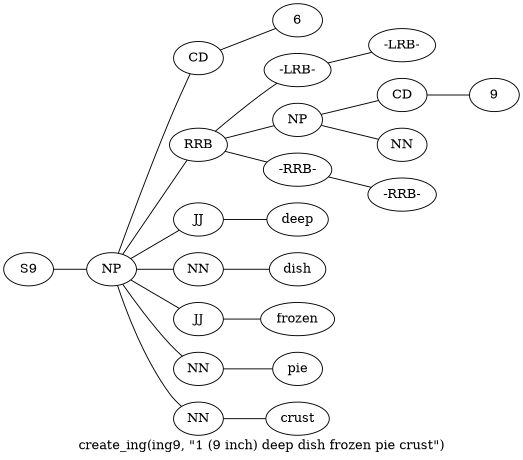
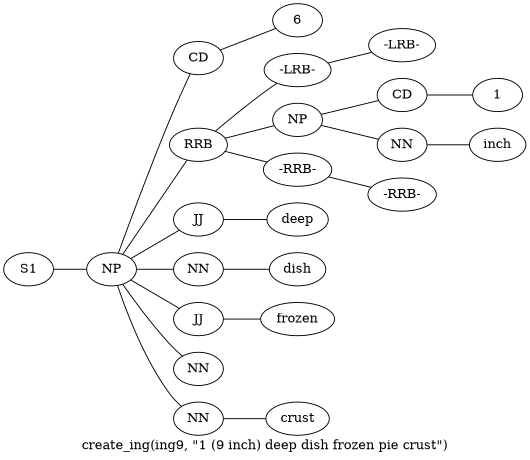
(494, 95) -> (498, 95)
none -> (498, 145)
(29, 269) -> (29, 269)
(298, 369) -> none
